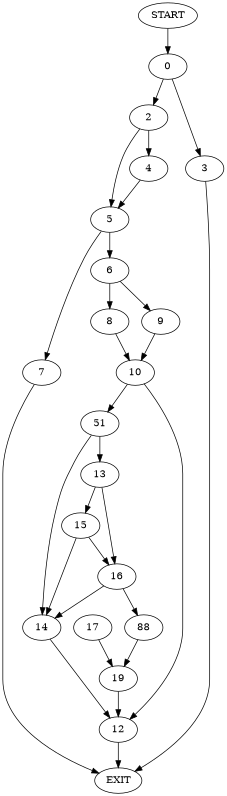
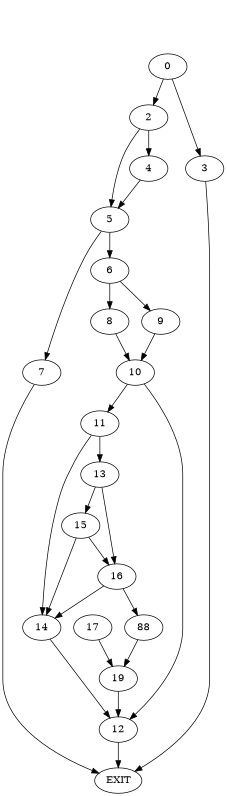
(168, 16) -> none
(100, 424) -> (100, 424)
